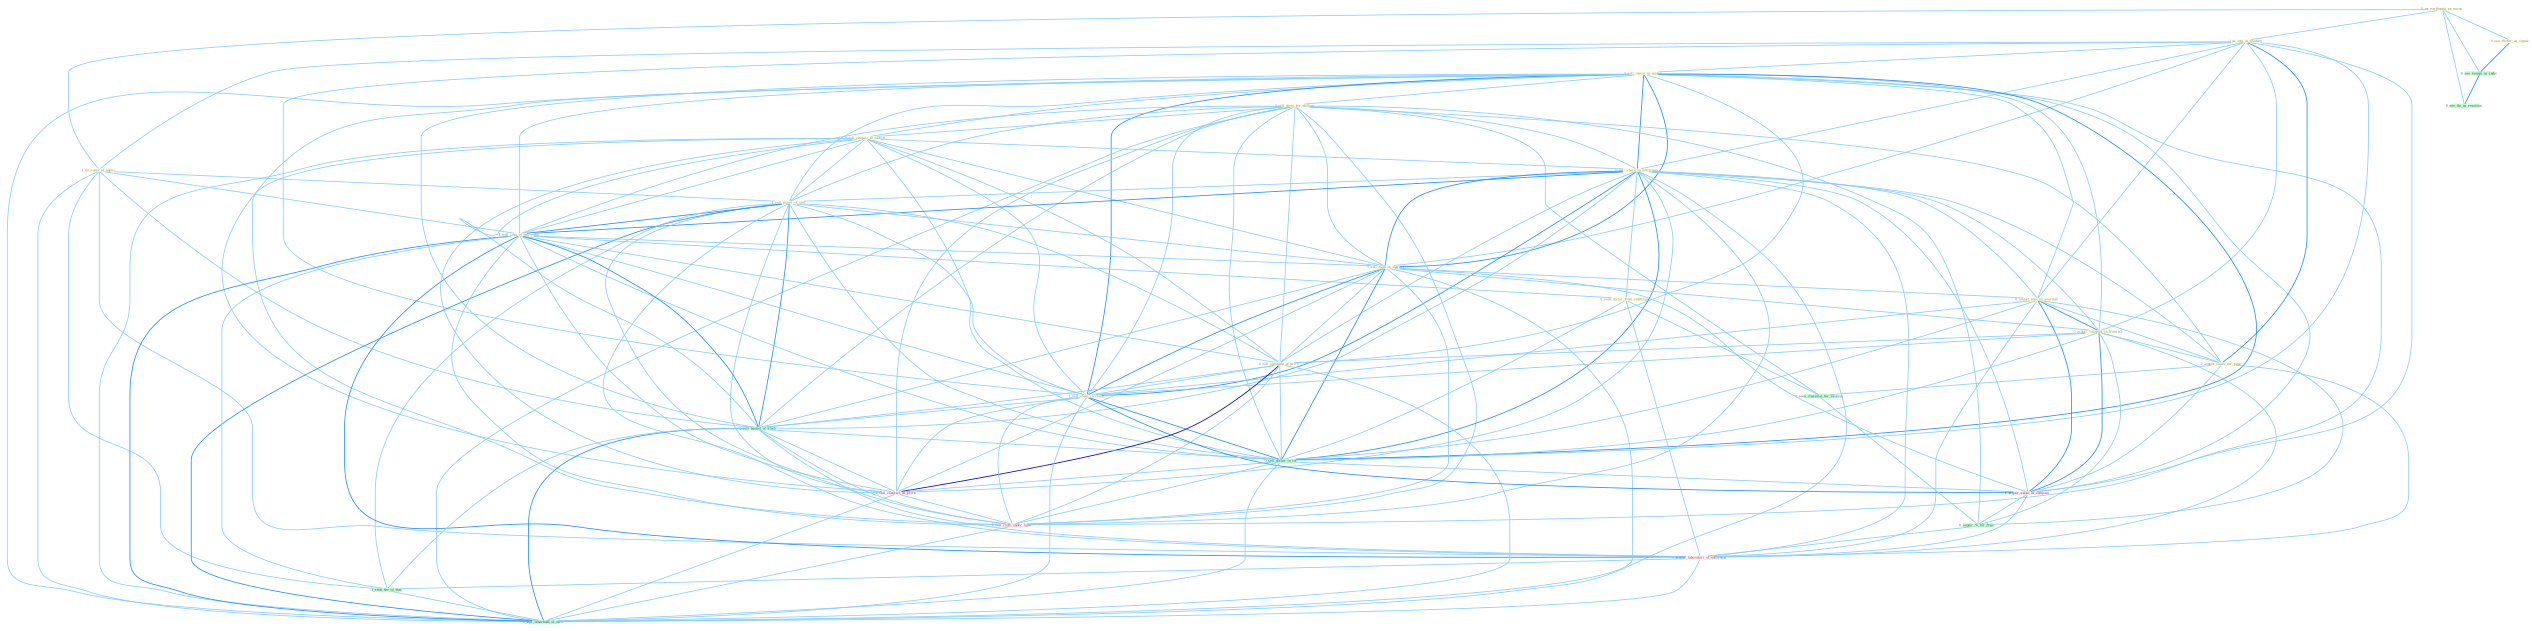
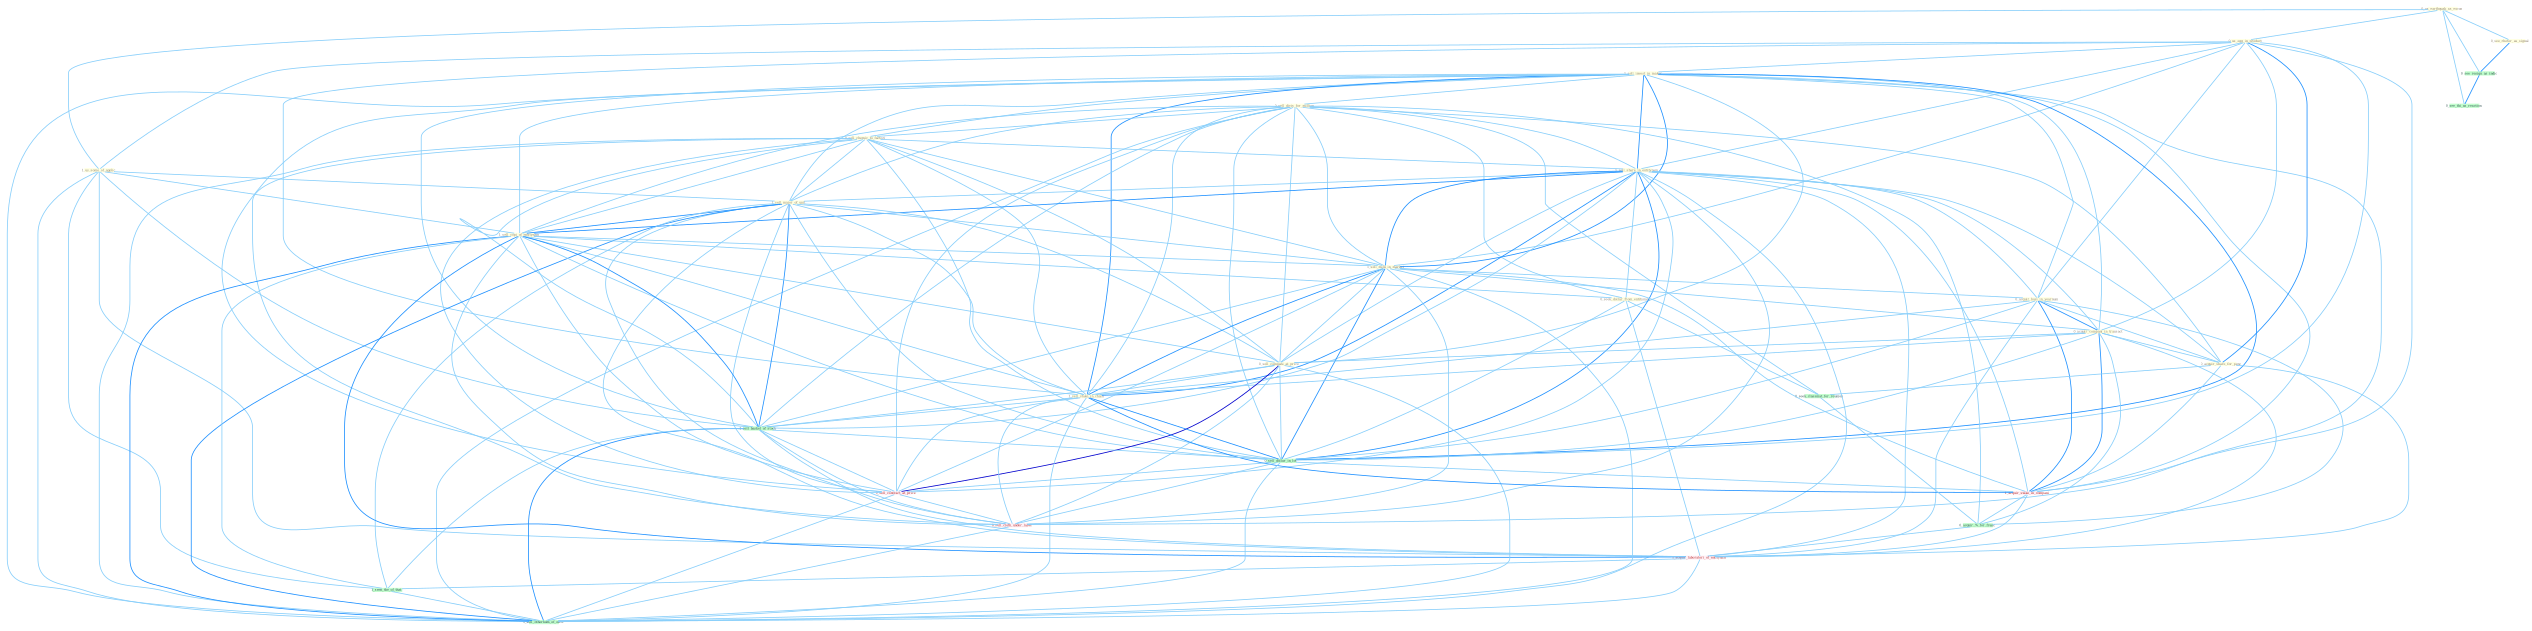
(1451, 473) -> (1484, 171)
